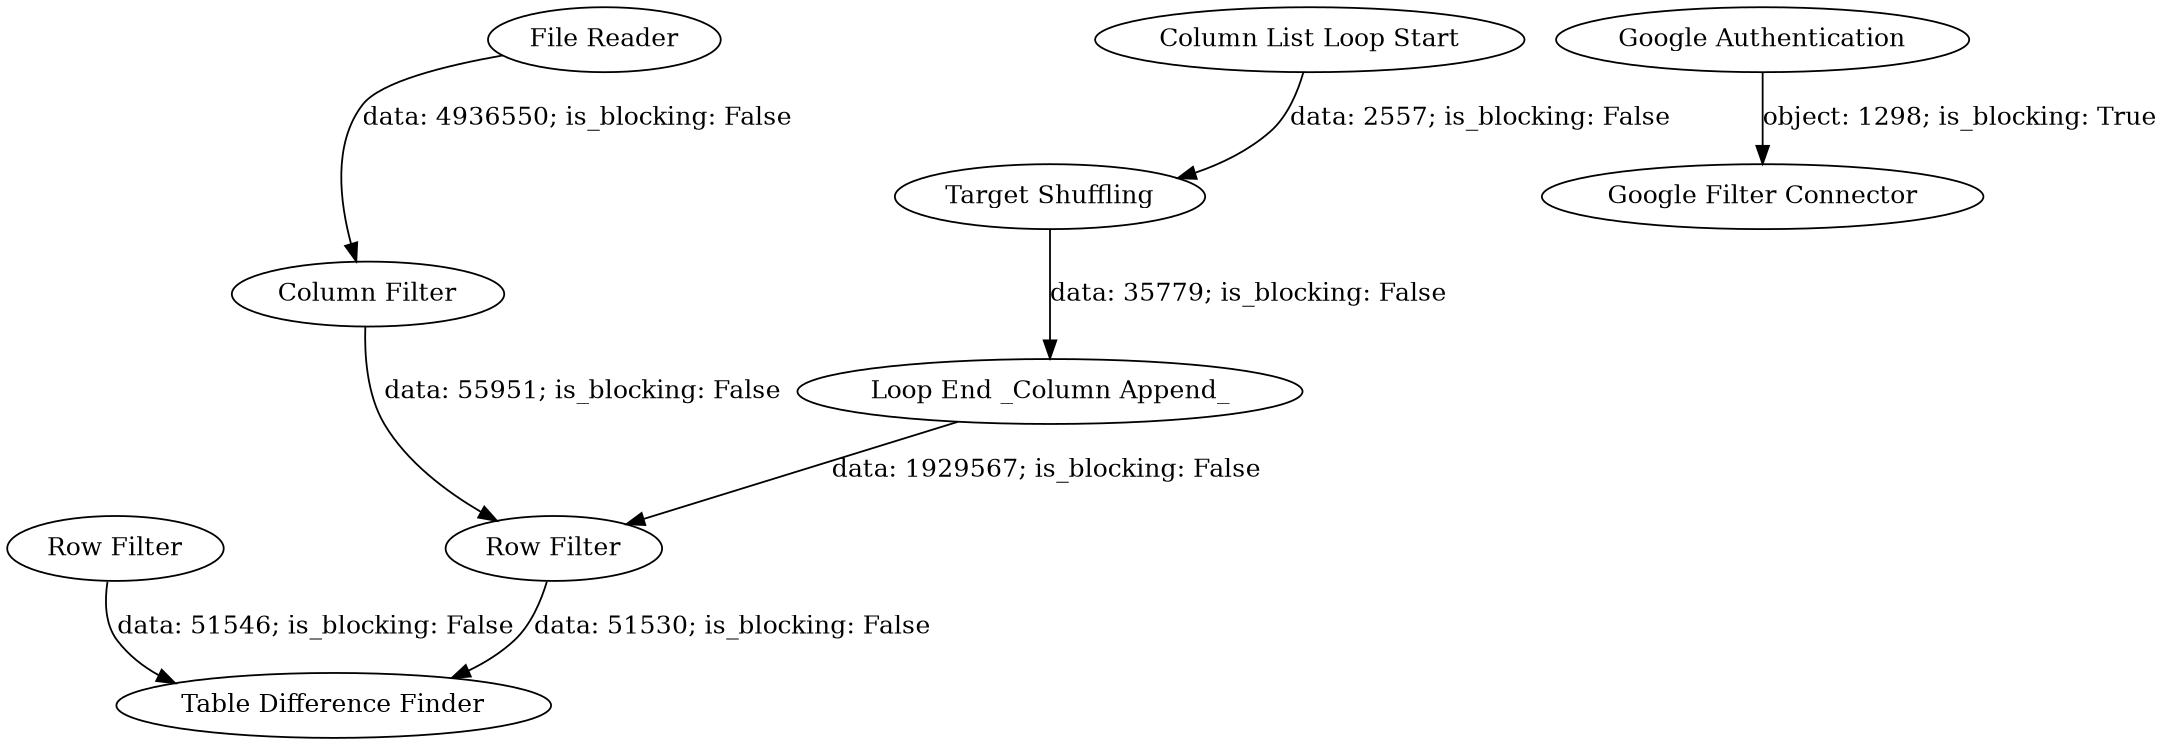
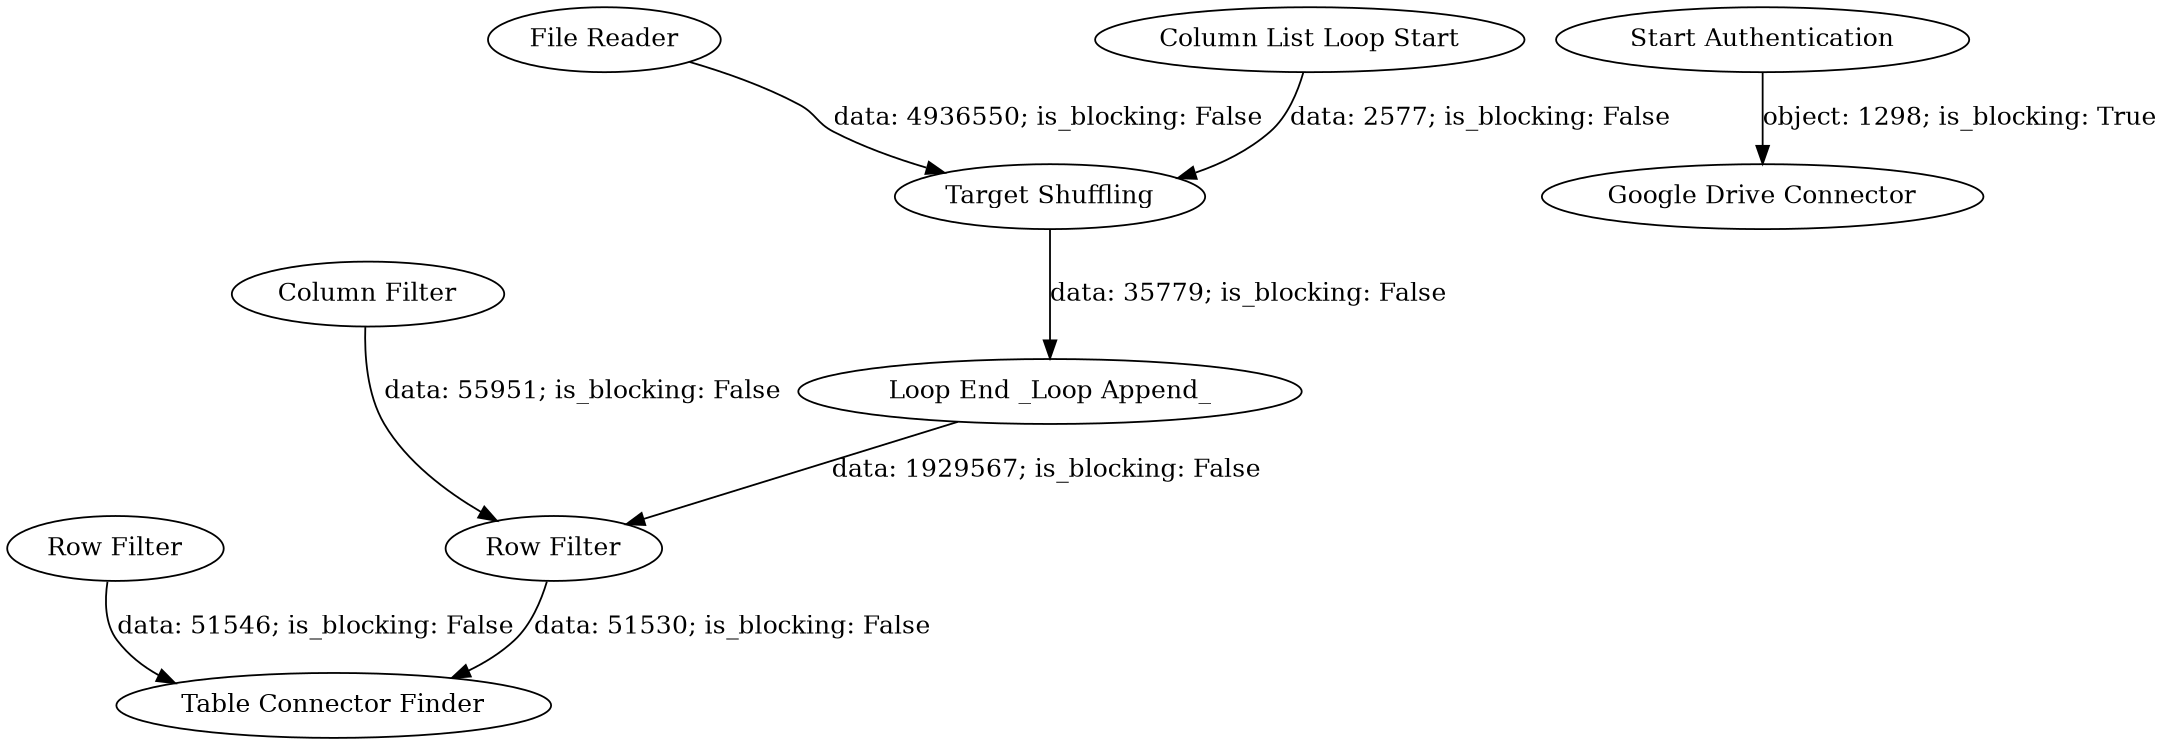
(1763, 40) -> (1763, 40)
(365, 103) -> (810, 112)
(1480, 118) -> (1480, 118)
(1763, 197) -> (1763, 197)
(1050, 392) -> (1050, 392)
(334, 705) -> (334, 705)
